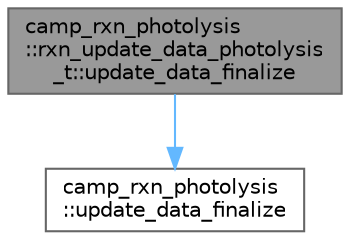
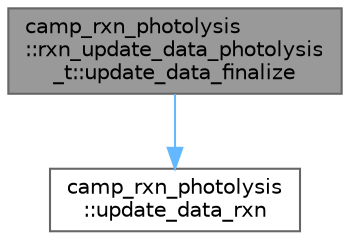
(175, 200) -> (175, 200)
